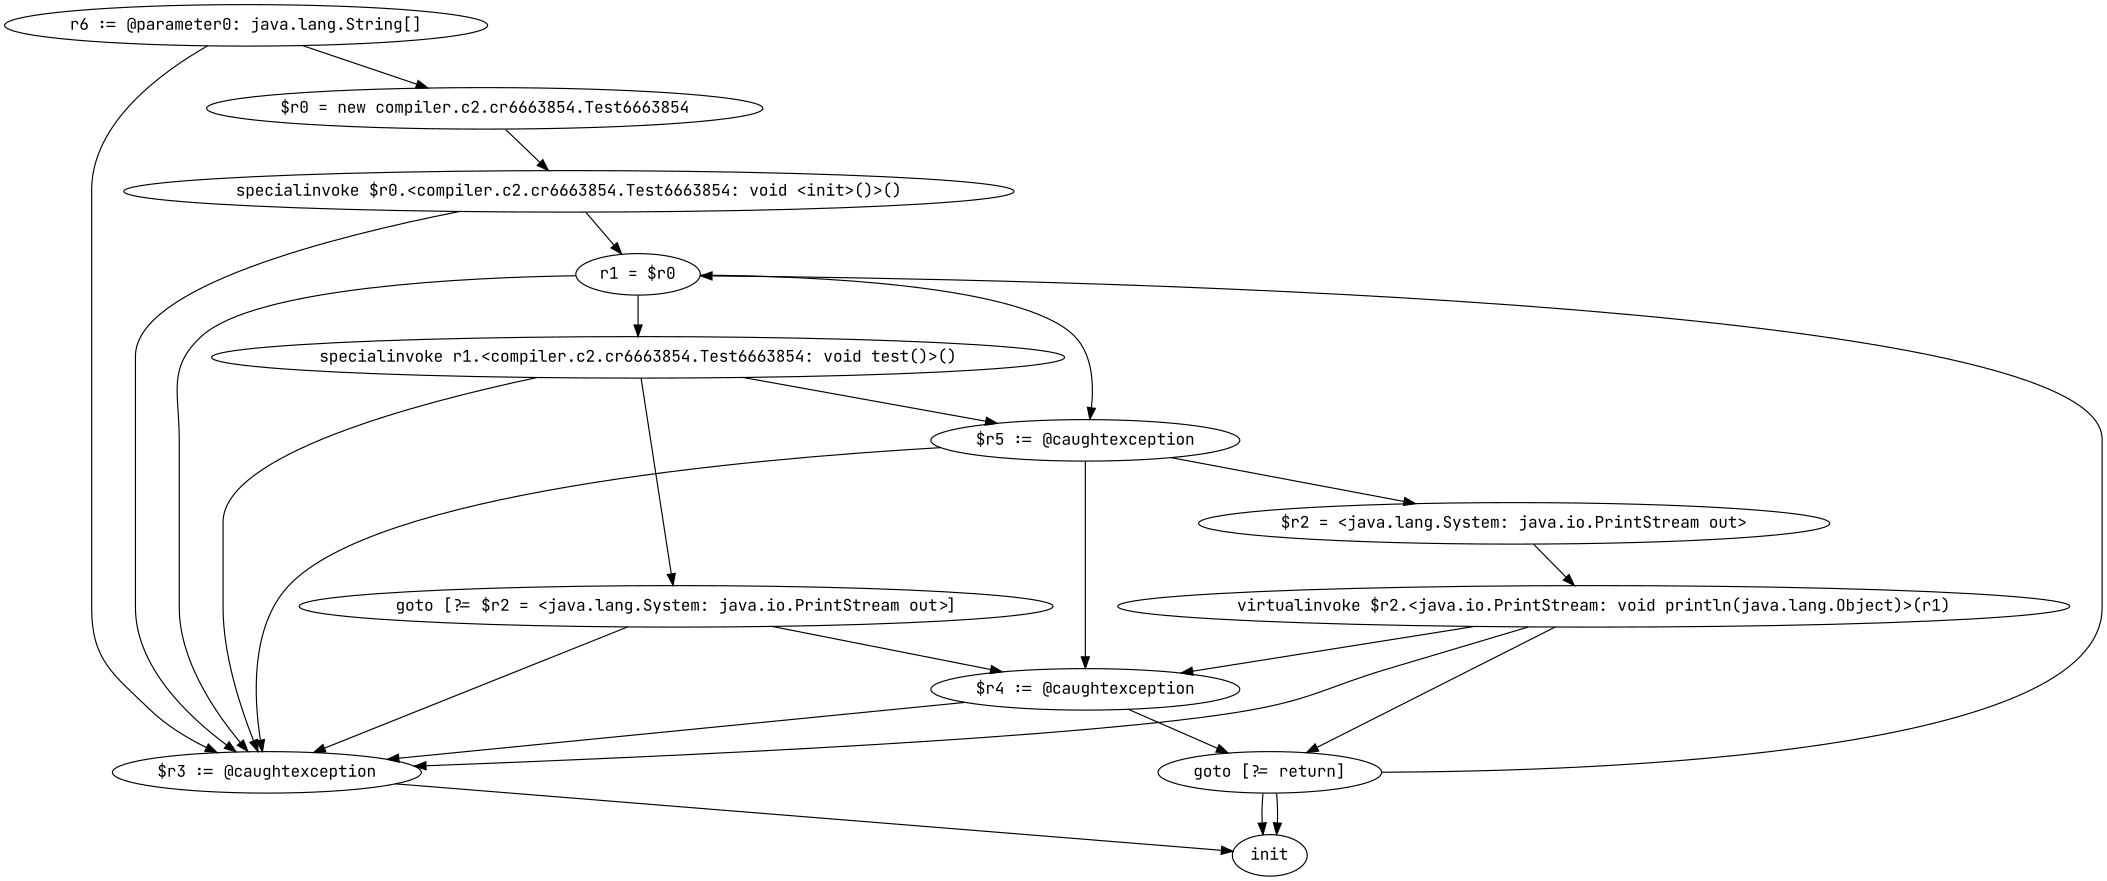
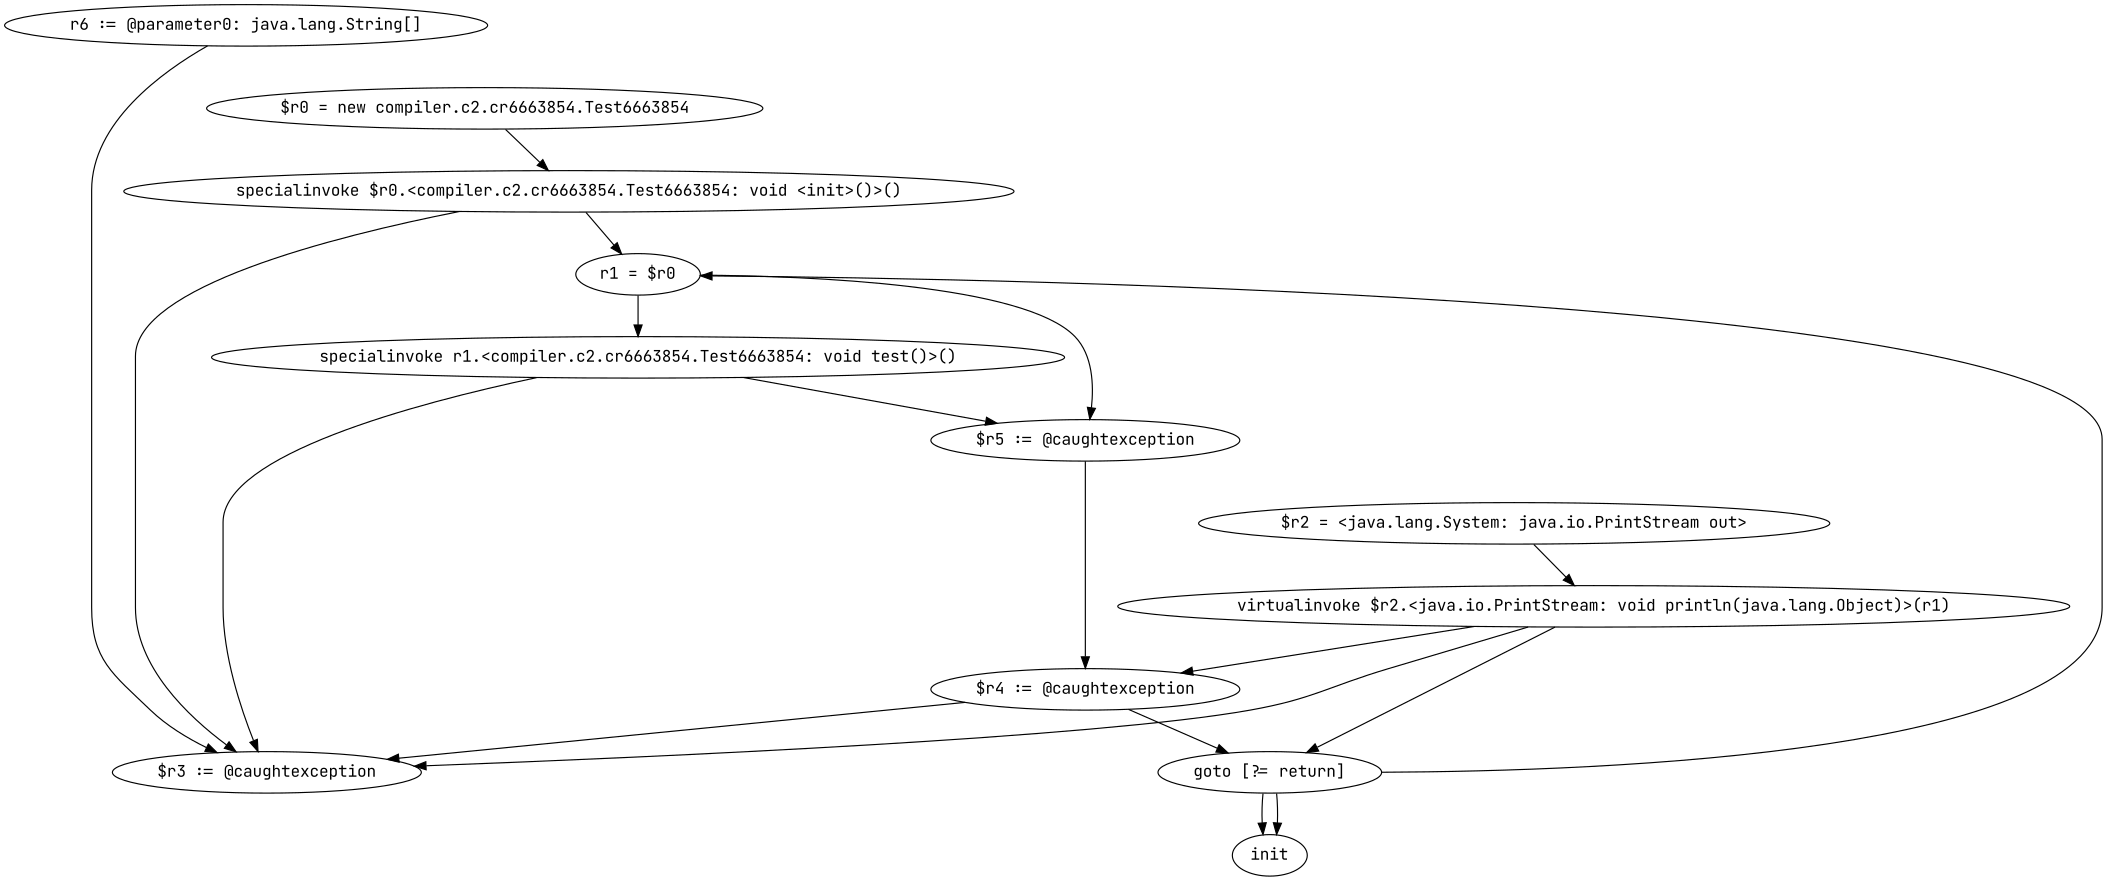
(360, 65) -> none
(187, 354) -> none
(1288, 480) -> none
(525, 495) -> none
(676, 606) -> none
(808, 817) -> none
